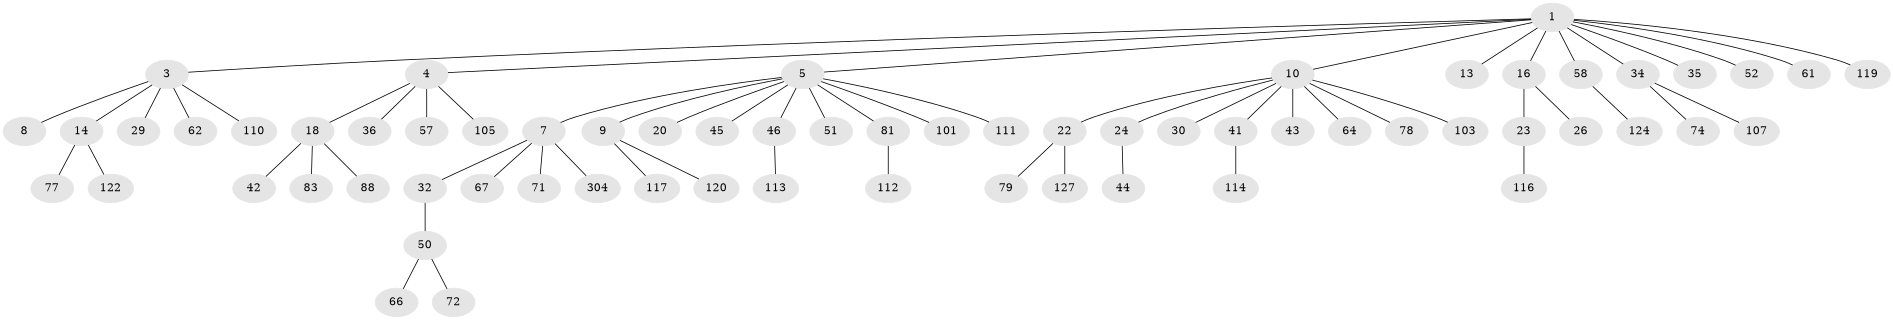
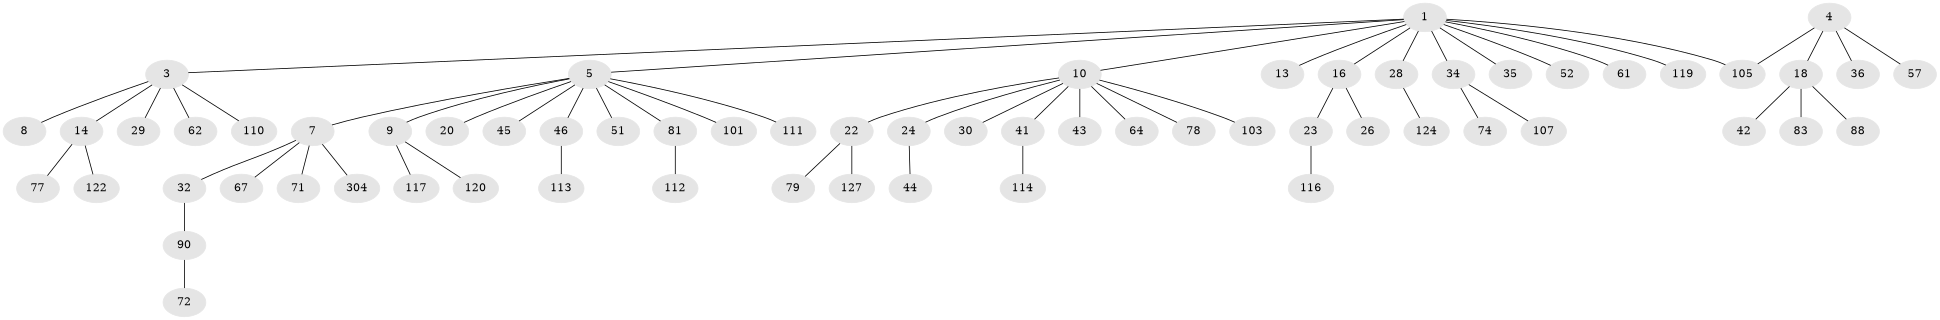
(990, 46) -> (1587, 34)
(1581, 74) -> (1396, 74)
(425, 245) -> (184, 245)
(397, 302) -> none
